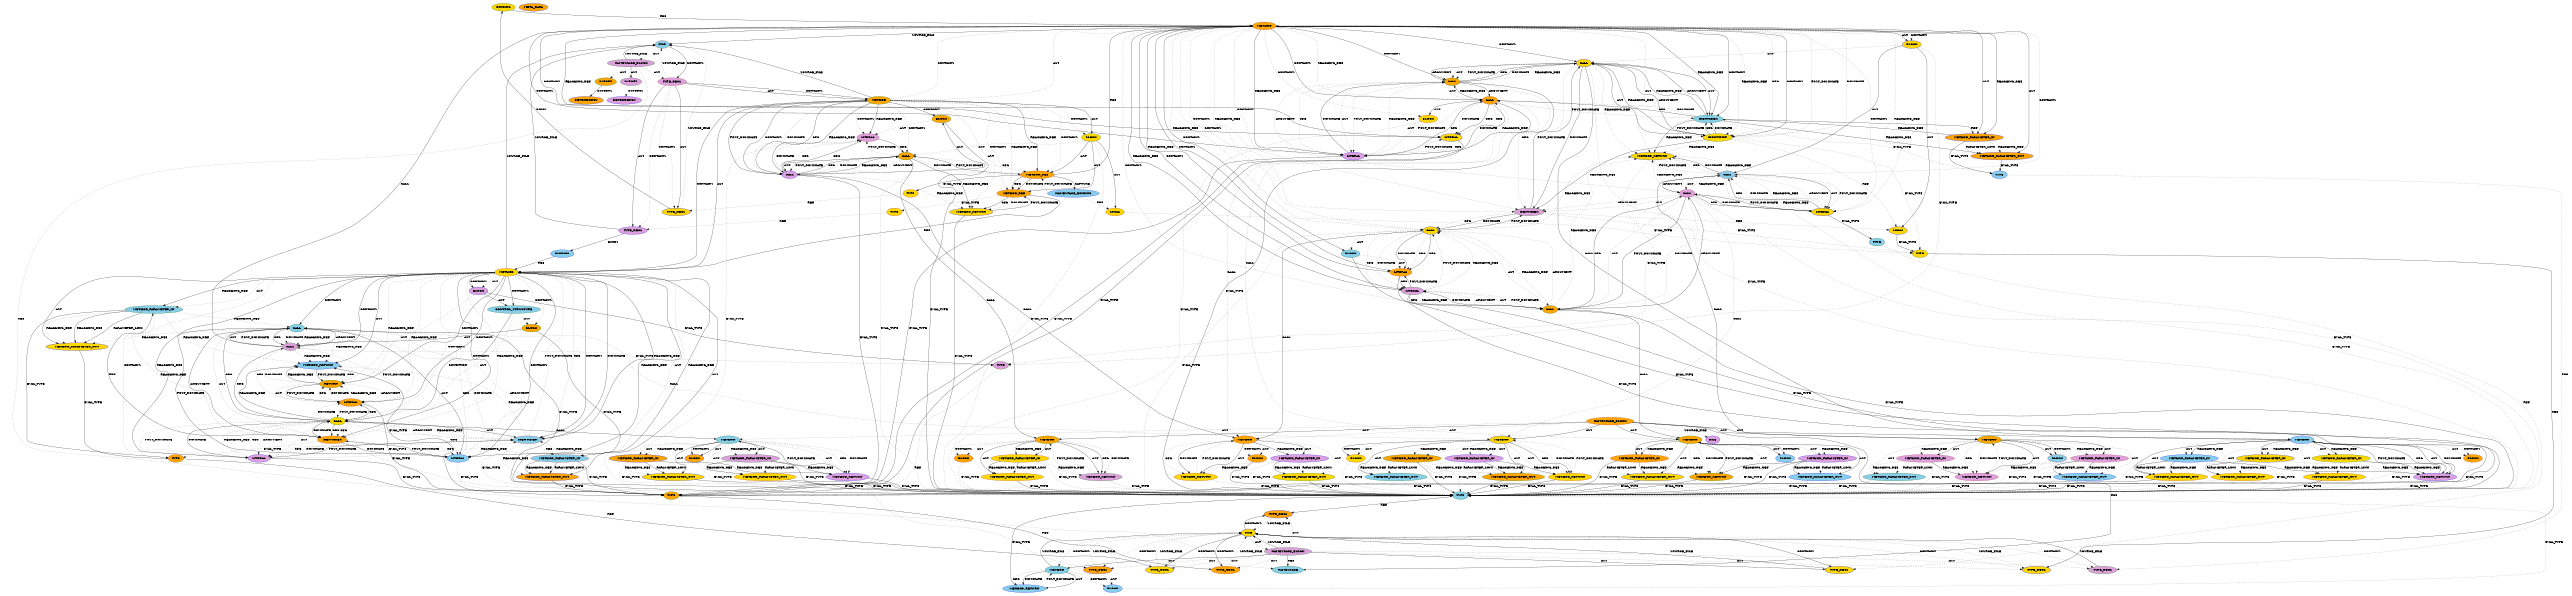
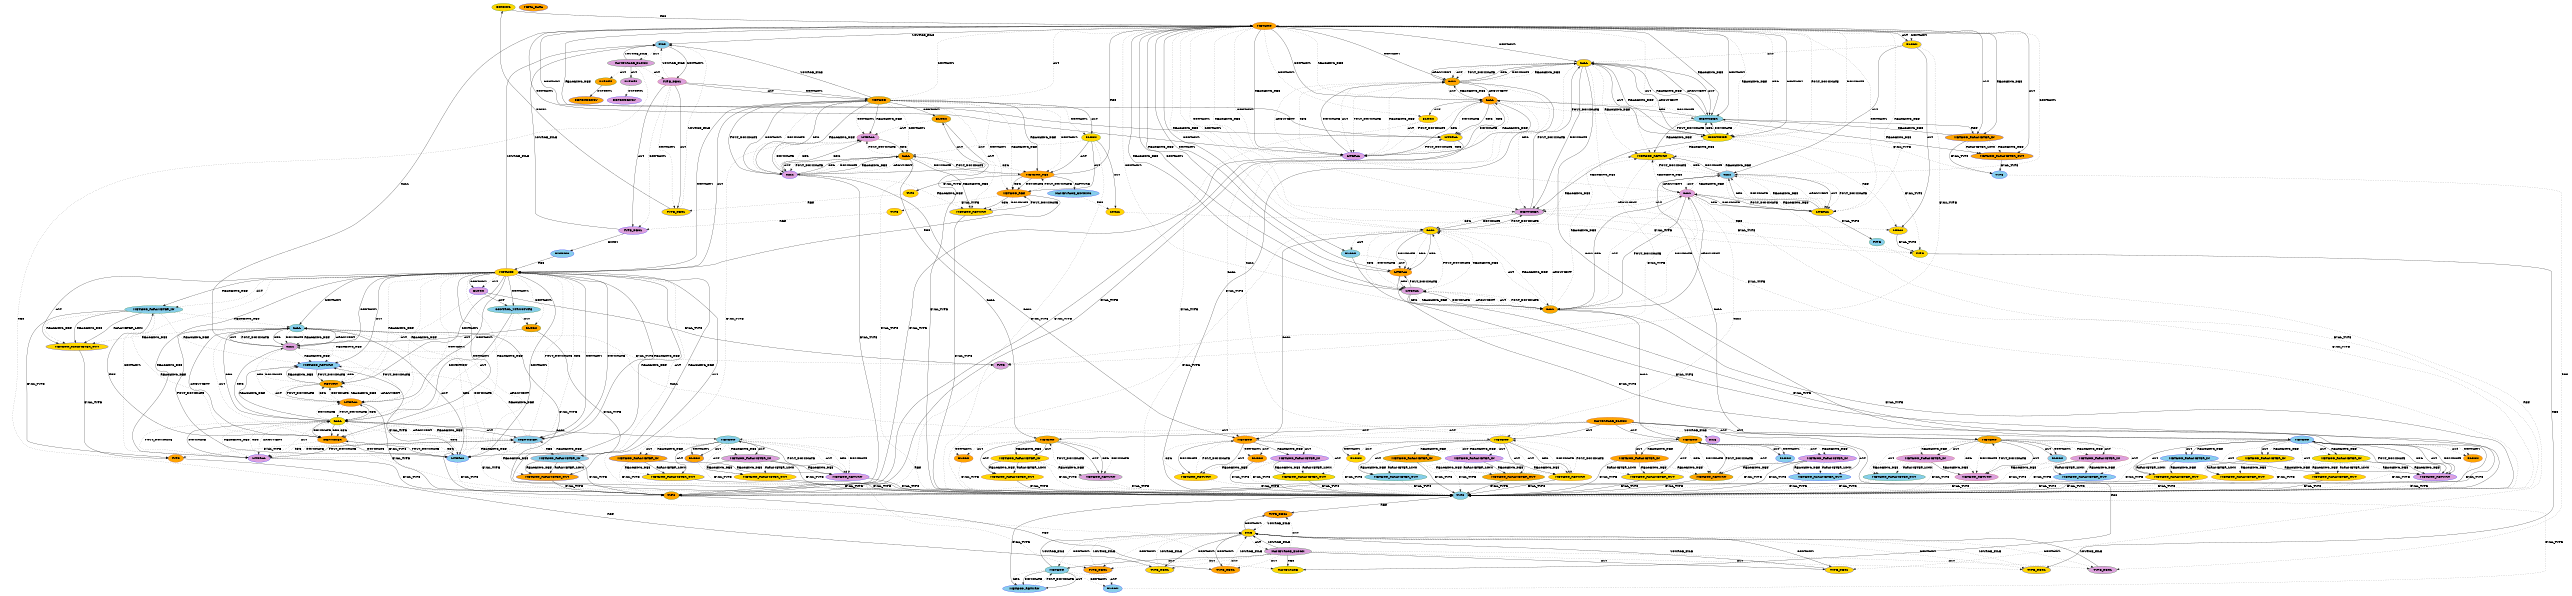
(1288, 570) -> (1288, 570)
